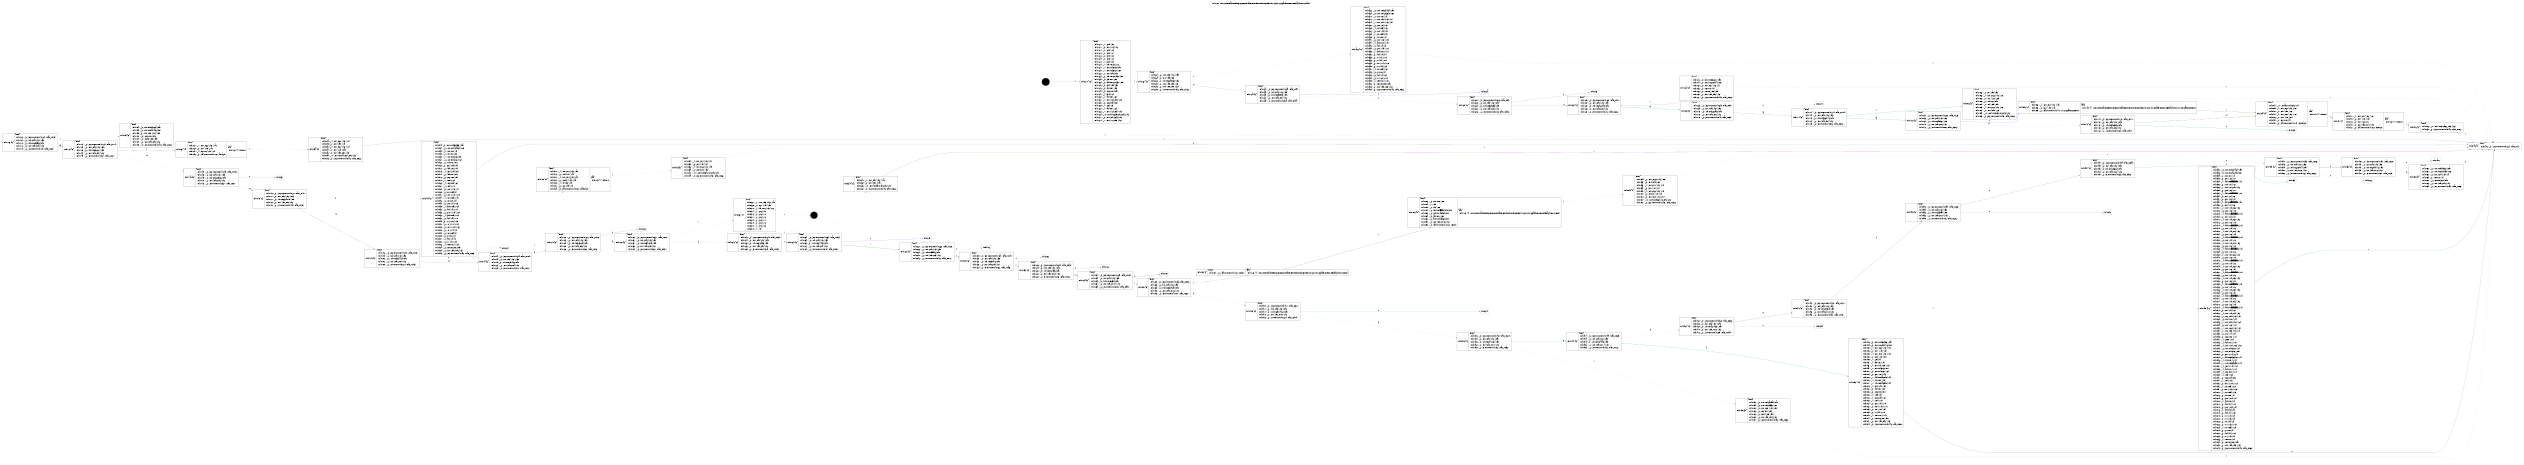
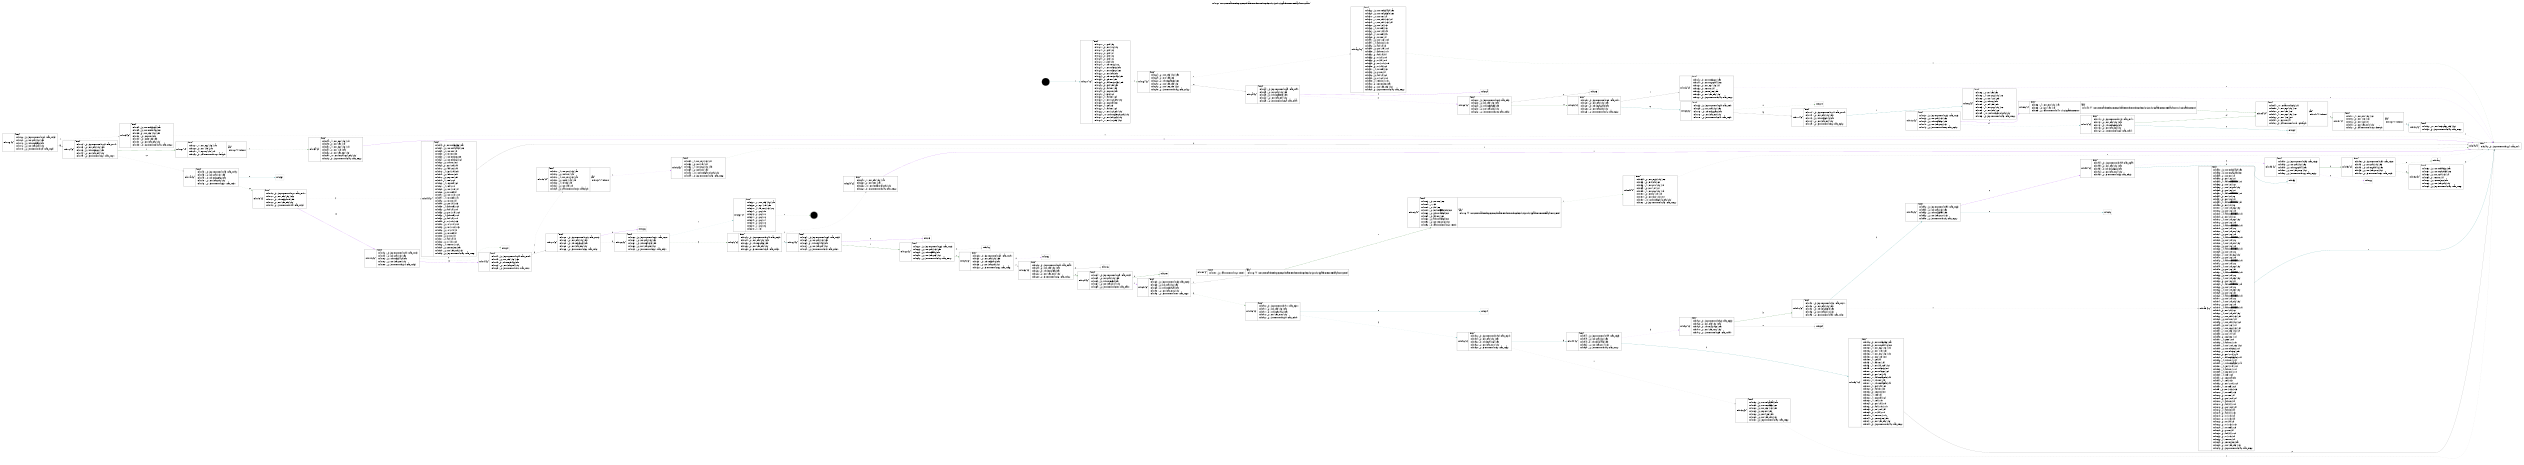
(1652, 105) -> (1650, 97)
(1876, 119) -> none
